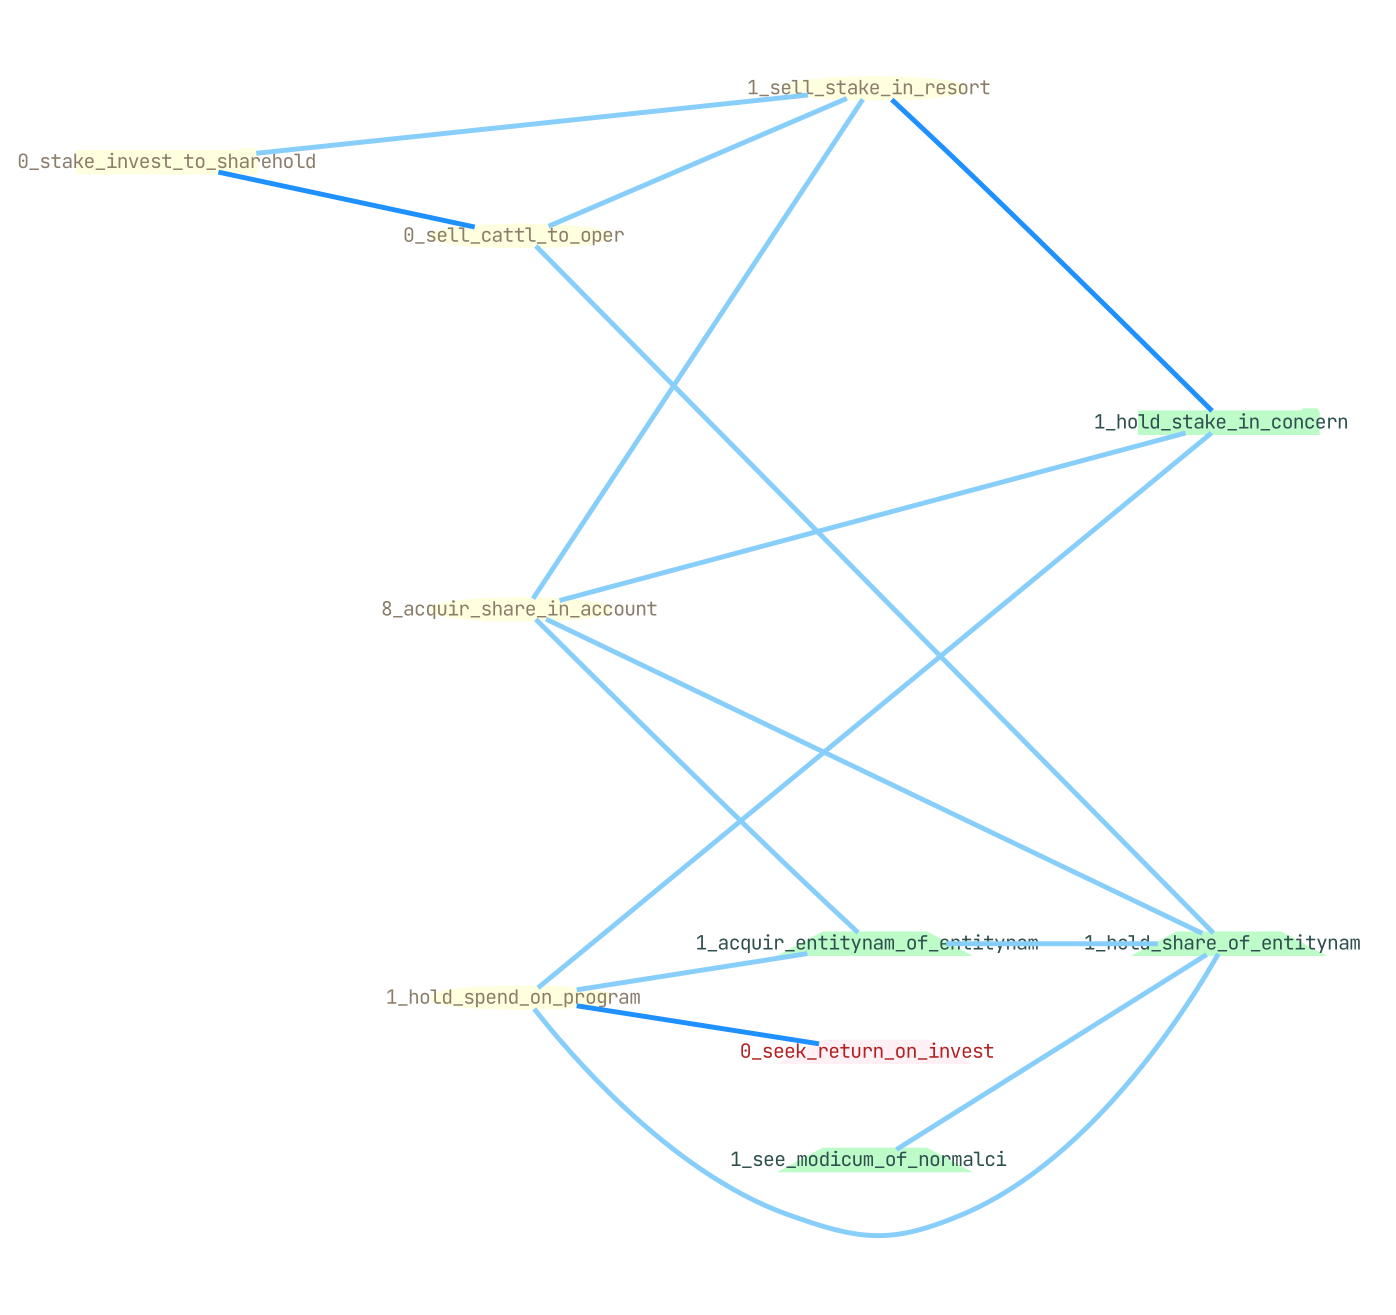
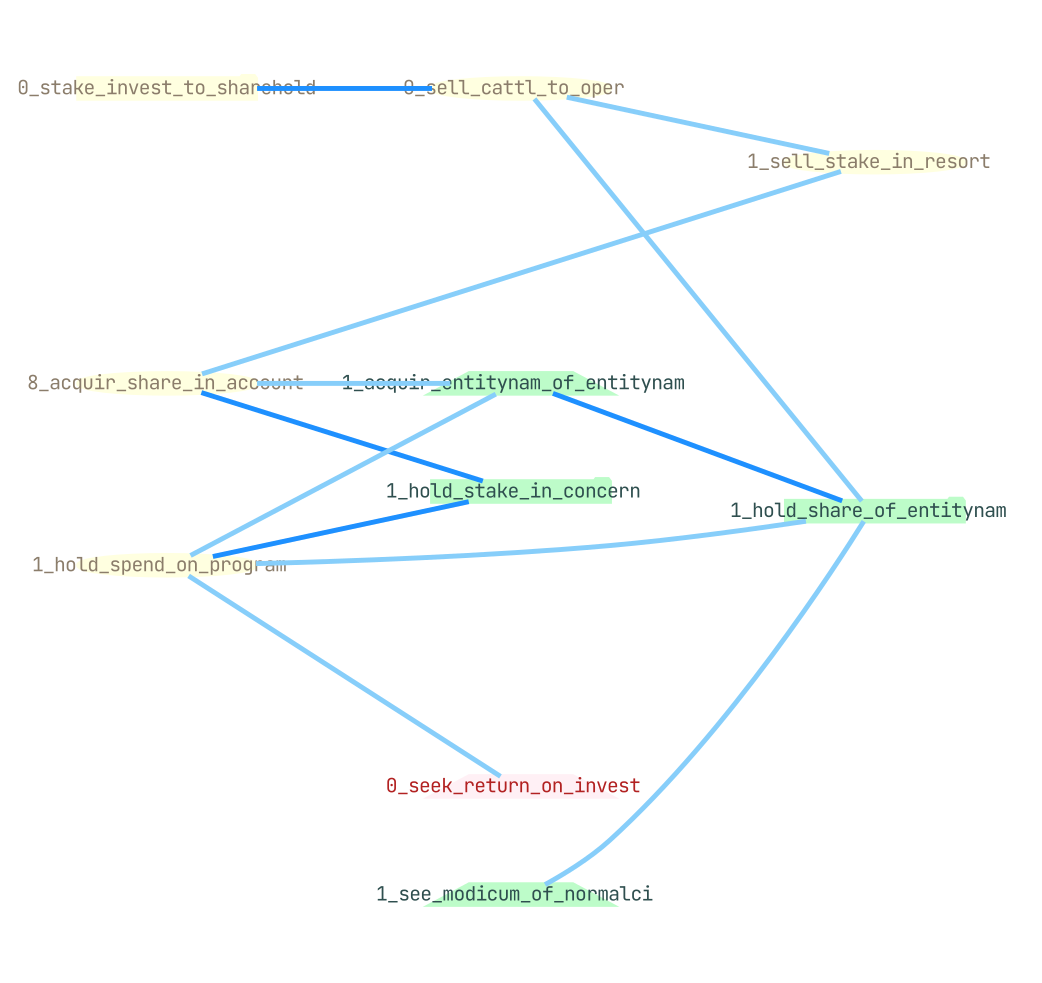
(532, 124) -> none
(1053, 254) -> none
(873, 517) -> (342, 437)
(875, 710) -> (341, 529)
(874, 776) -> none
(1052, 944) -> (698, 447)
(1229, 944) -> (875, 511)
(698, 1025) -> (345, 676)
